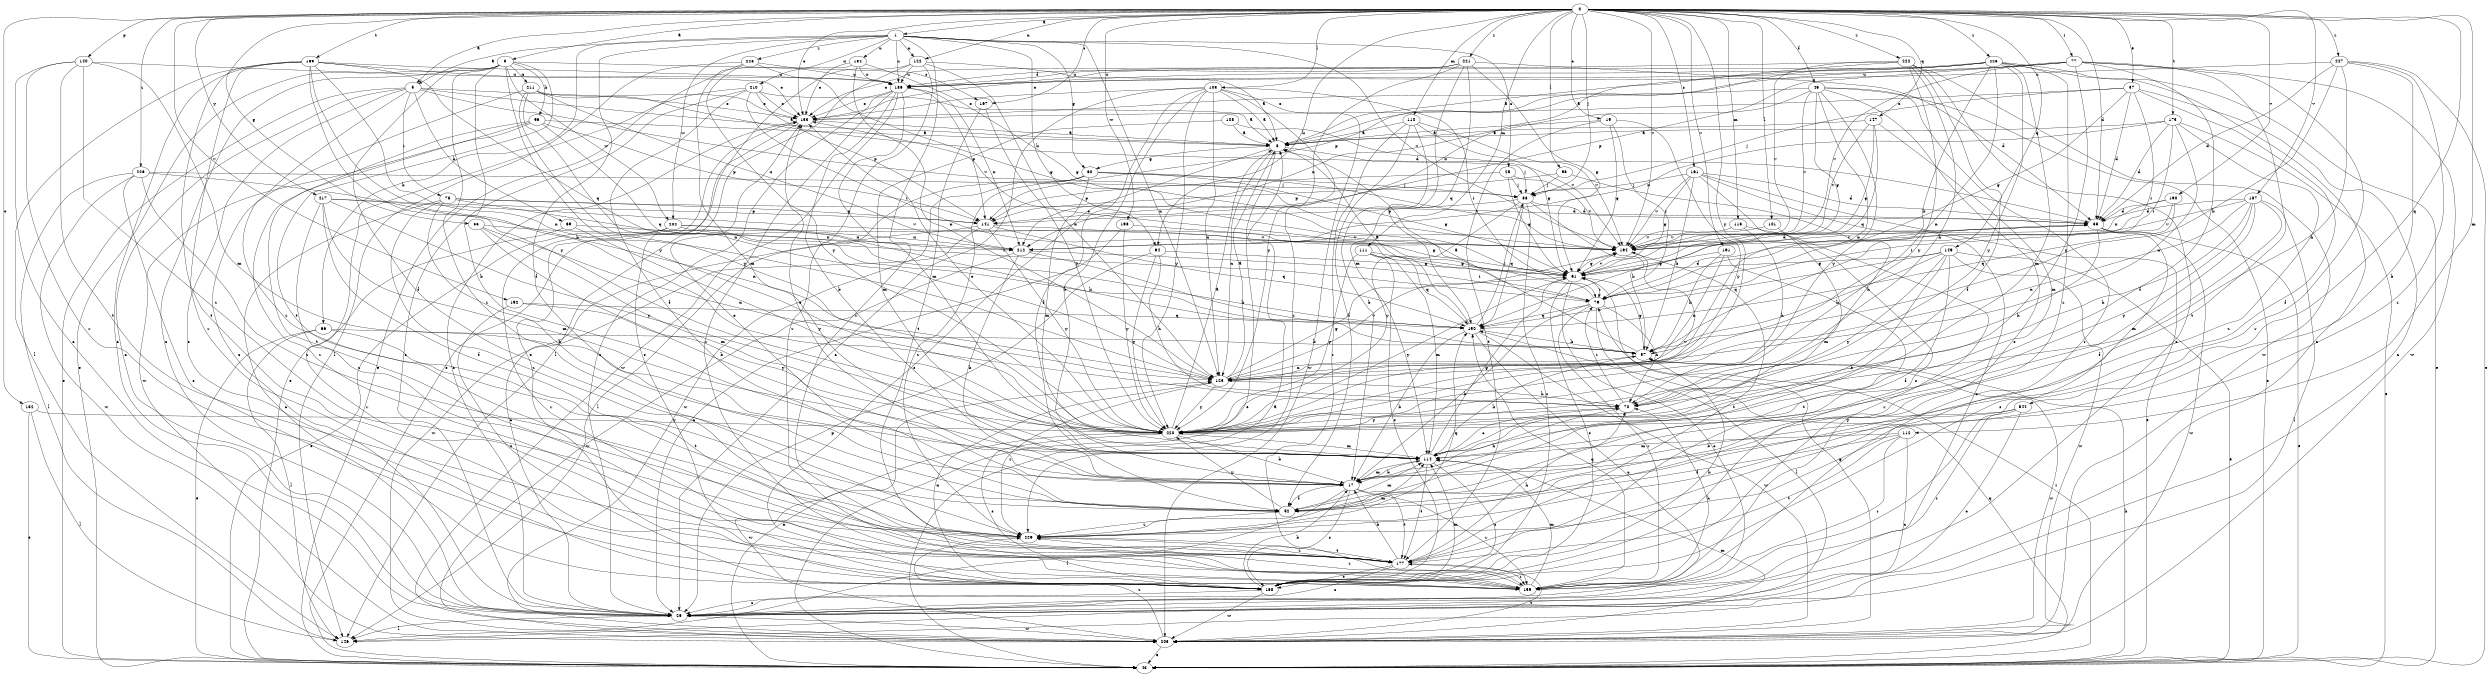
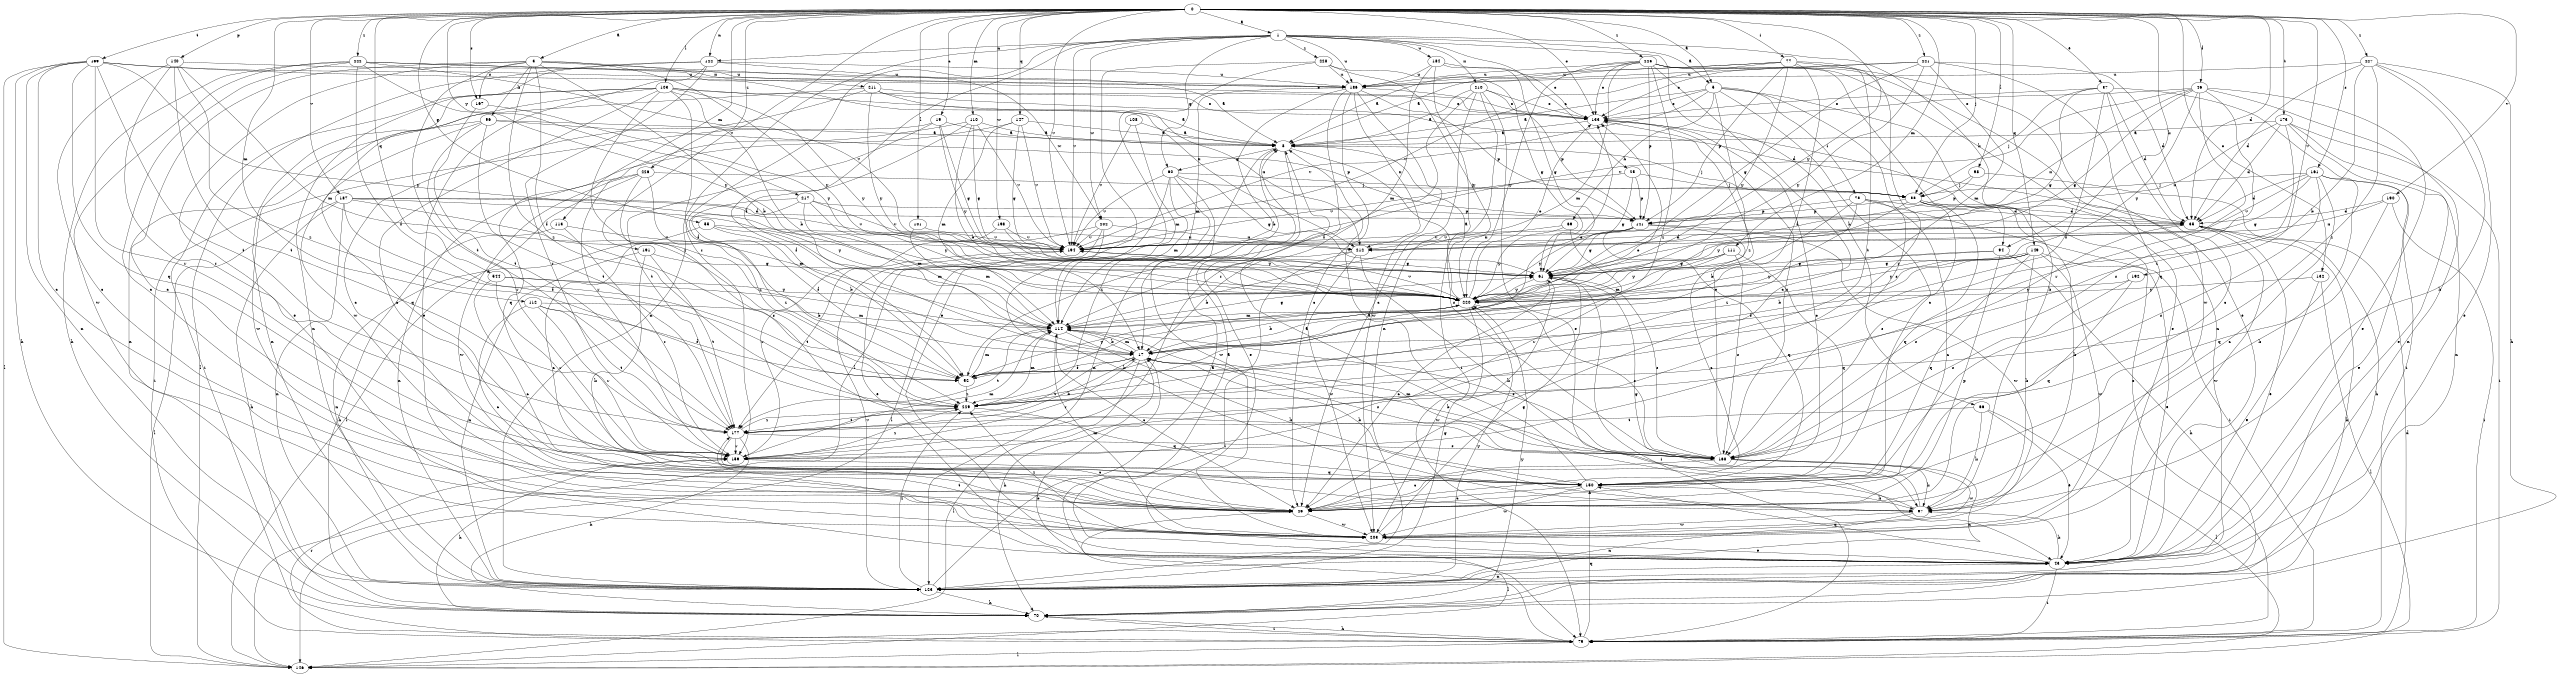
(1037, 75) -> (1690, 75)
(1597, 263) -> (1372, 238)
(1501, 273) -> none
(1559, 413) -> (1159, 431)
